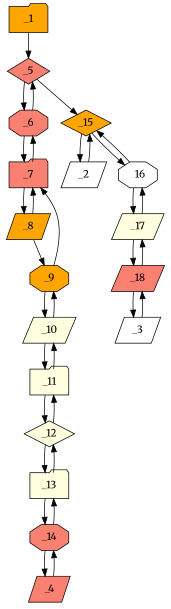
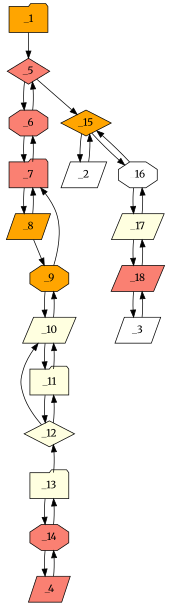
(45, 455) -> (22, 388)
